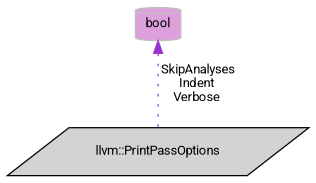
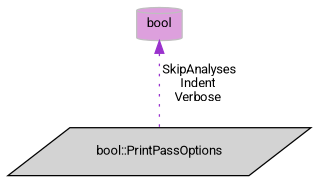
(158, 152) -> (159, 152)
